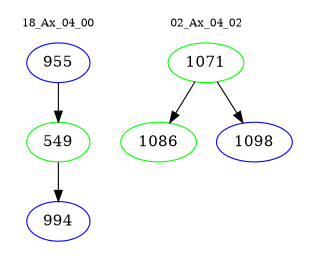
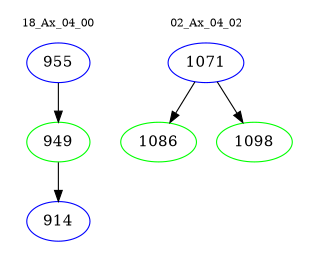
(206, 63) -> (206, 63)
(58, 142) -> (58, 142)
(254, 142) -> (254, 142)
(58, 221) -> (58, 221)
